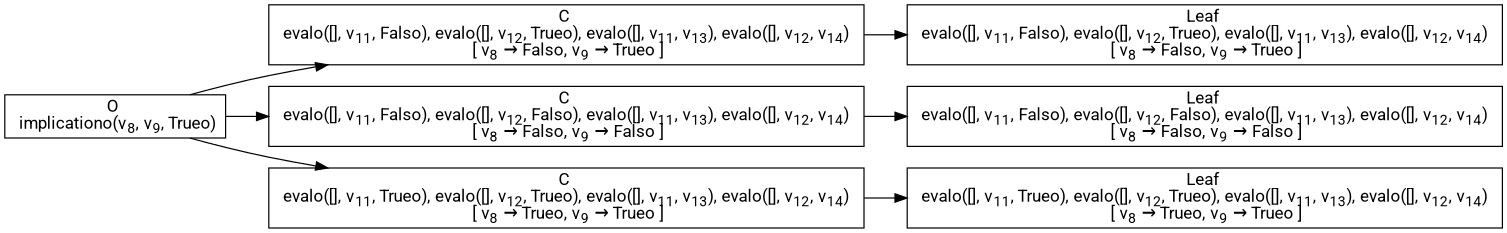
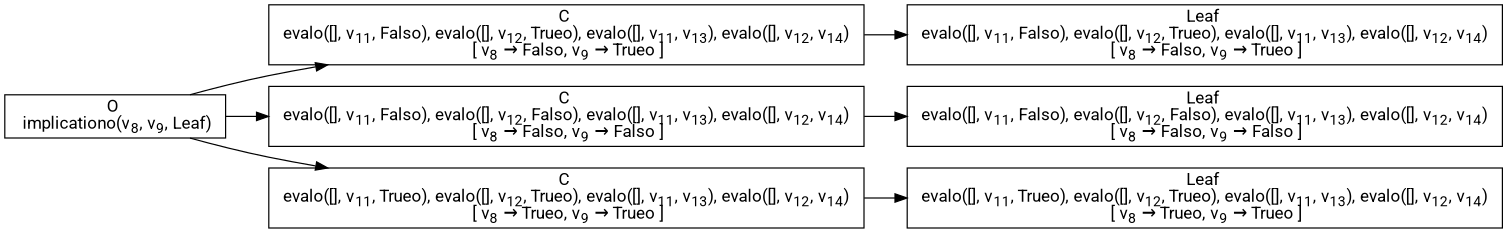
(188, 124) -> (188, 124)
